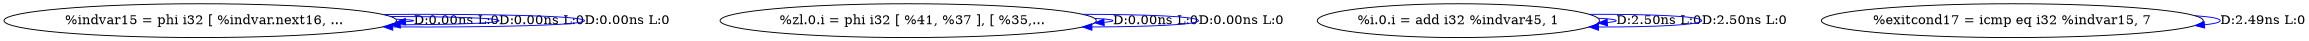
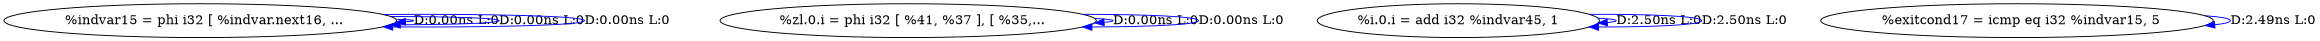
(2012, 21) -> (2017, 21)
